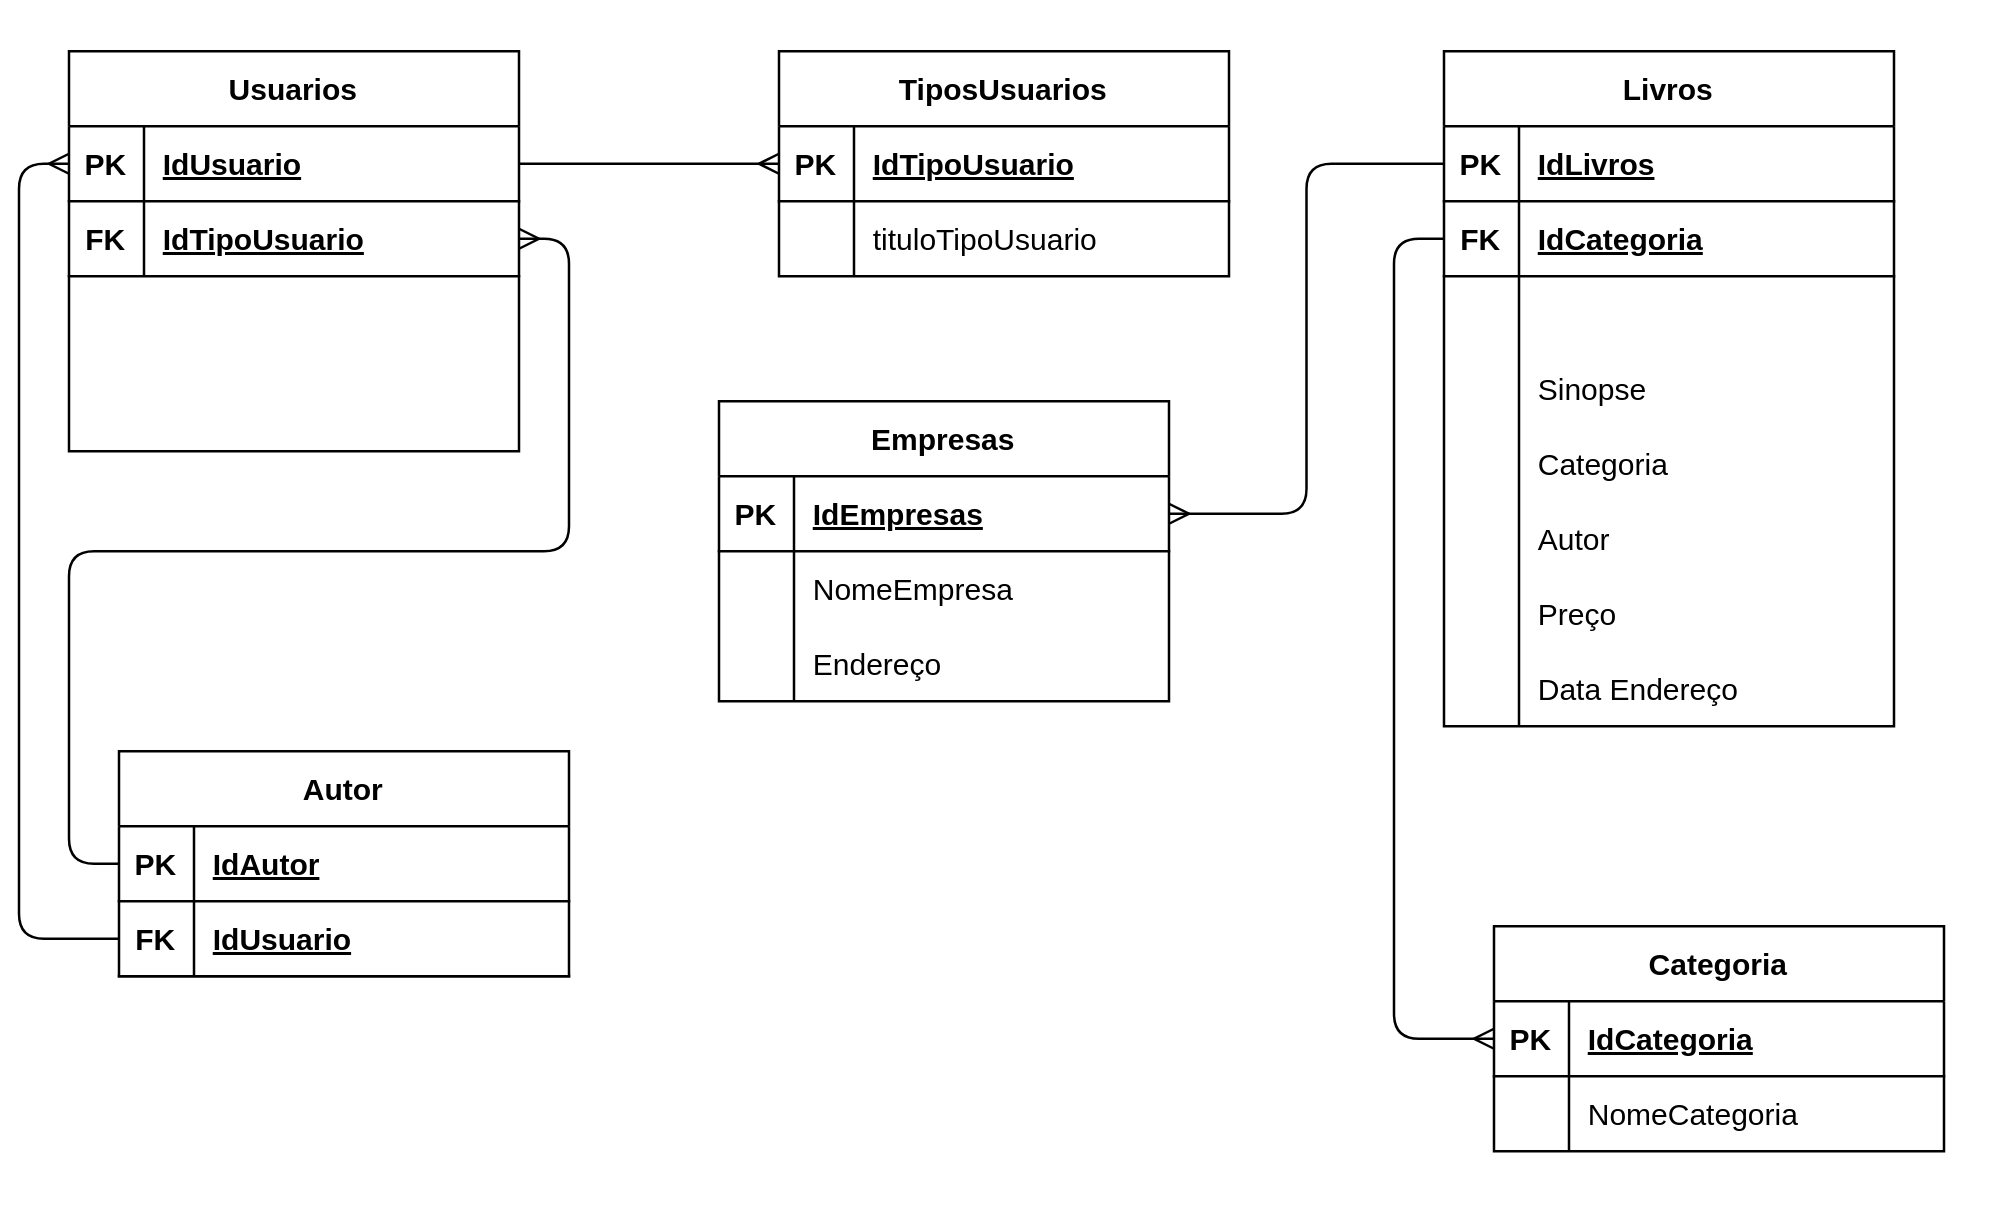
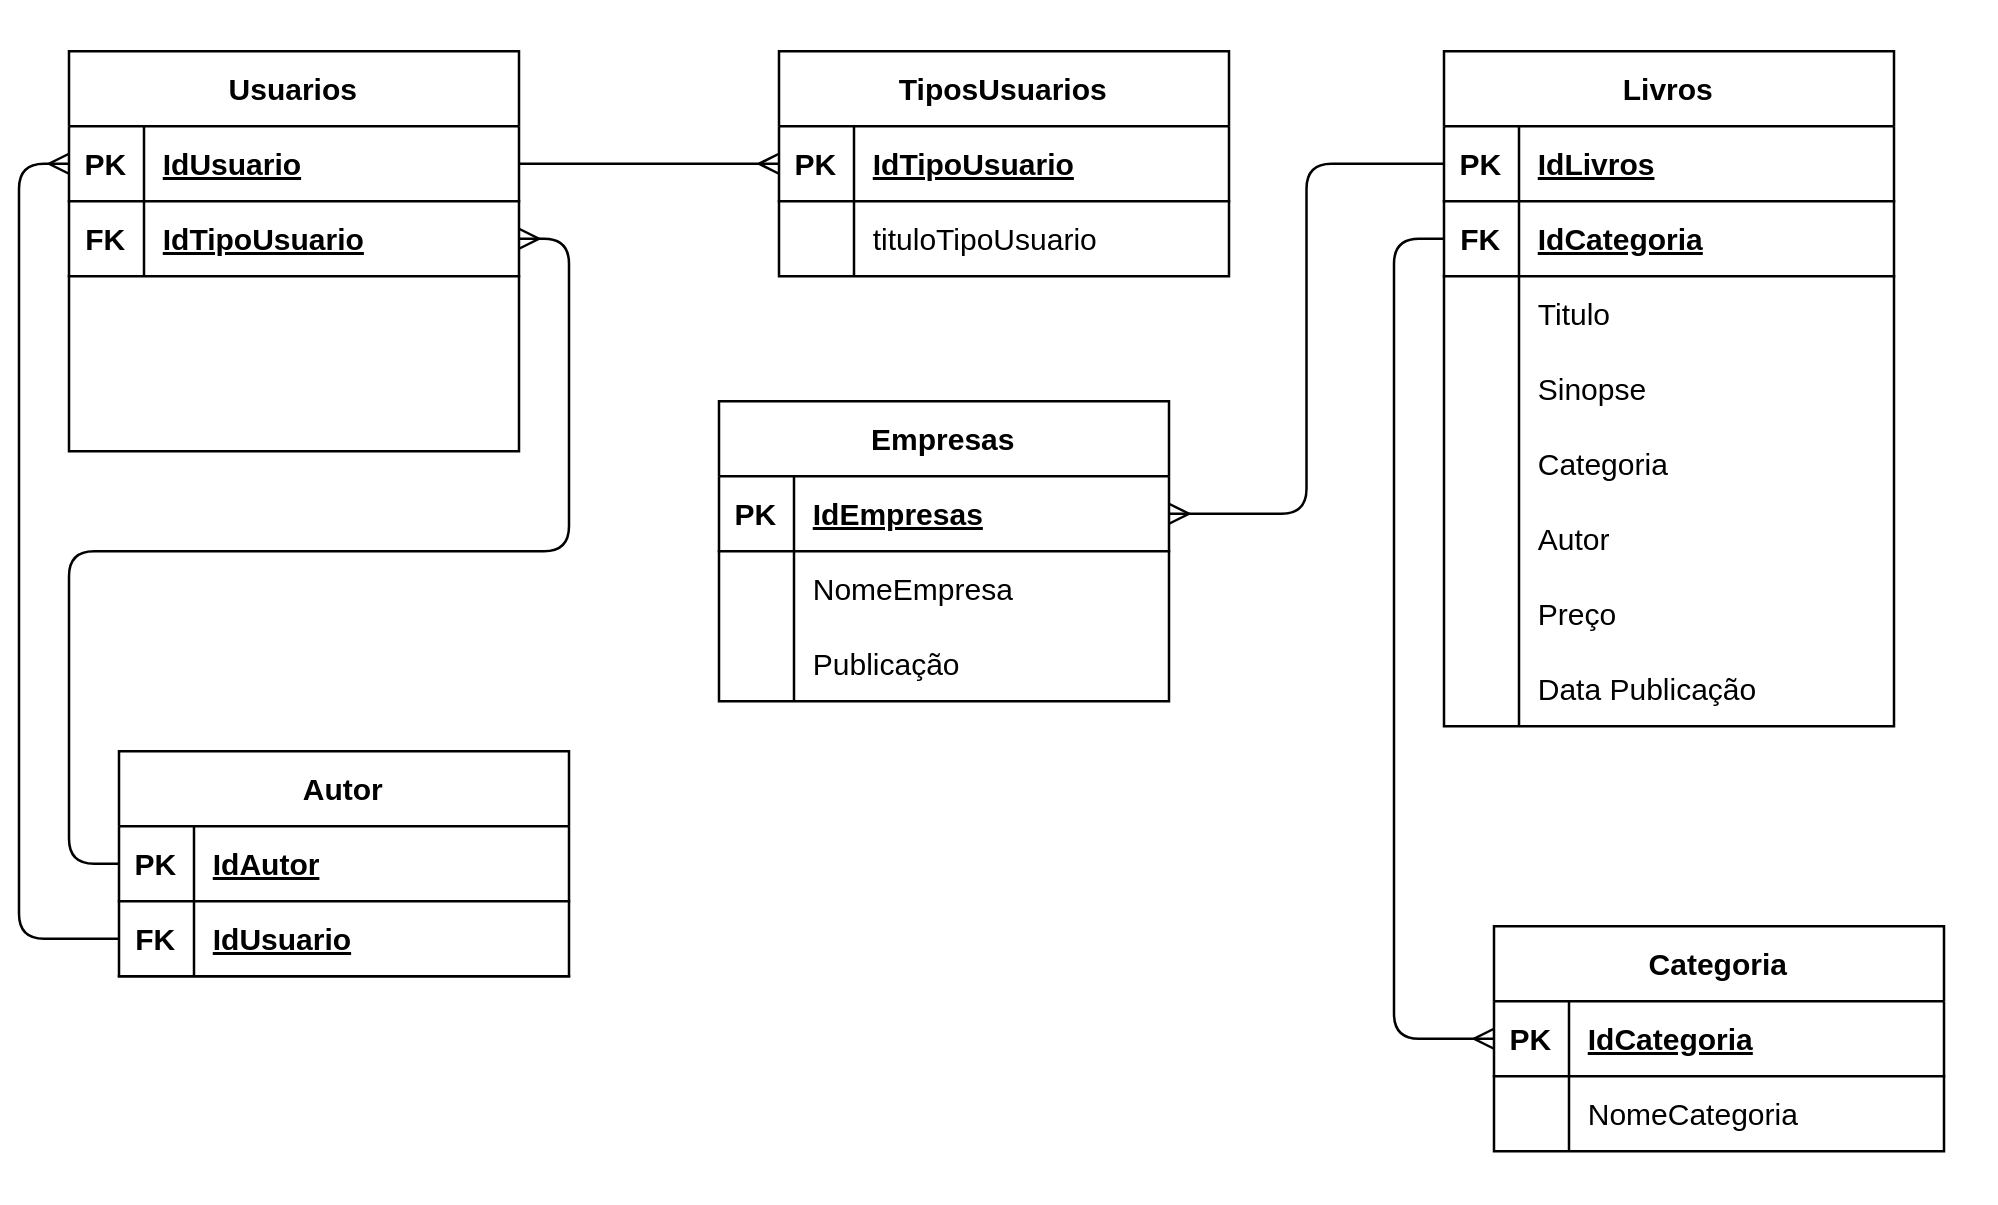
none -> (1706, 314)
(880, 665) -> (889, 665)
(1643, 690) -> (1652, 690)
